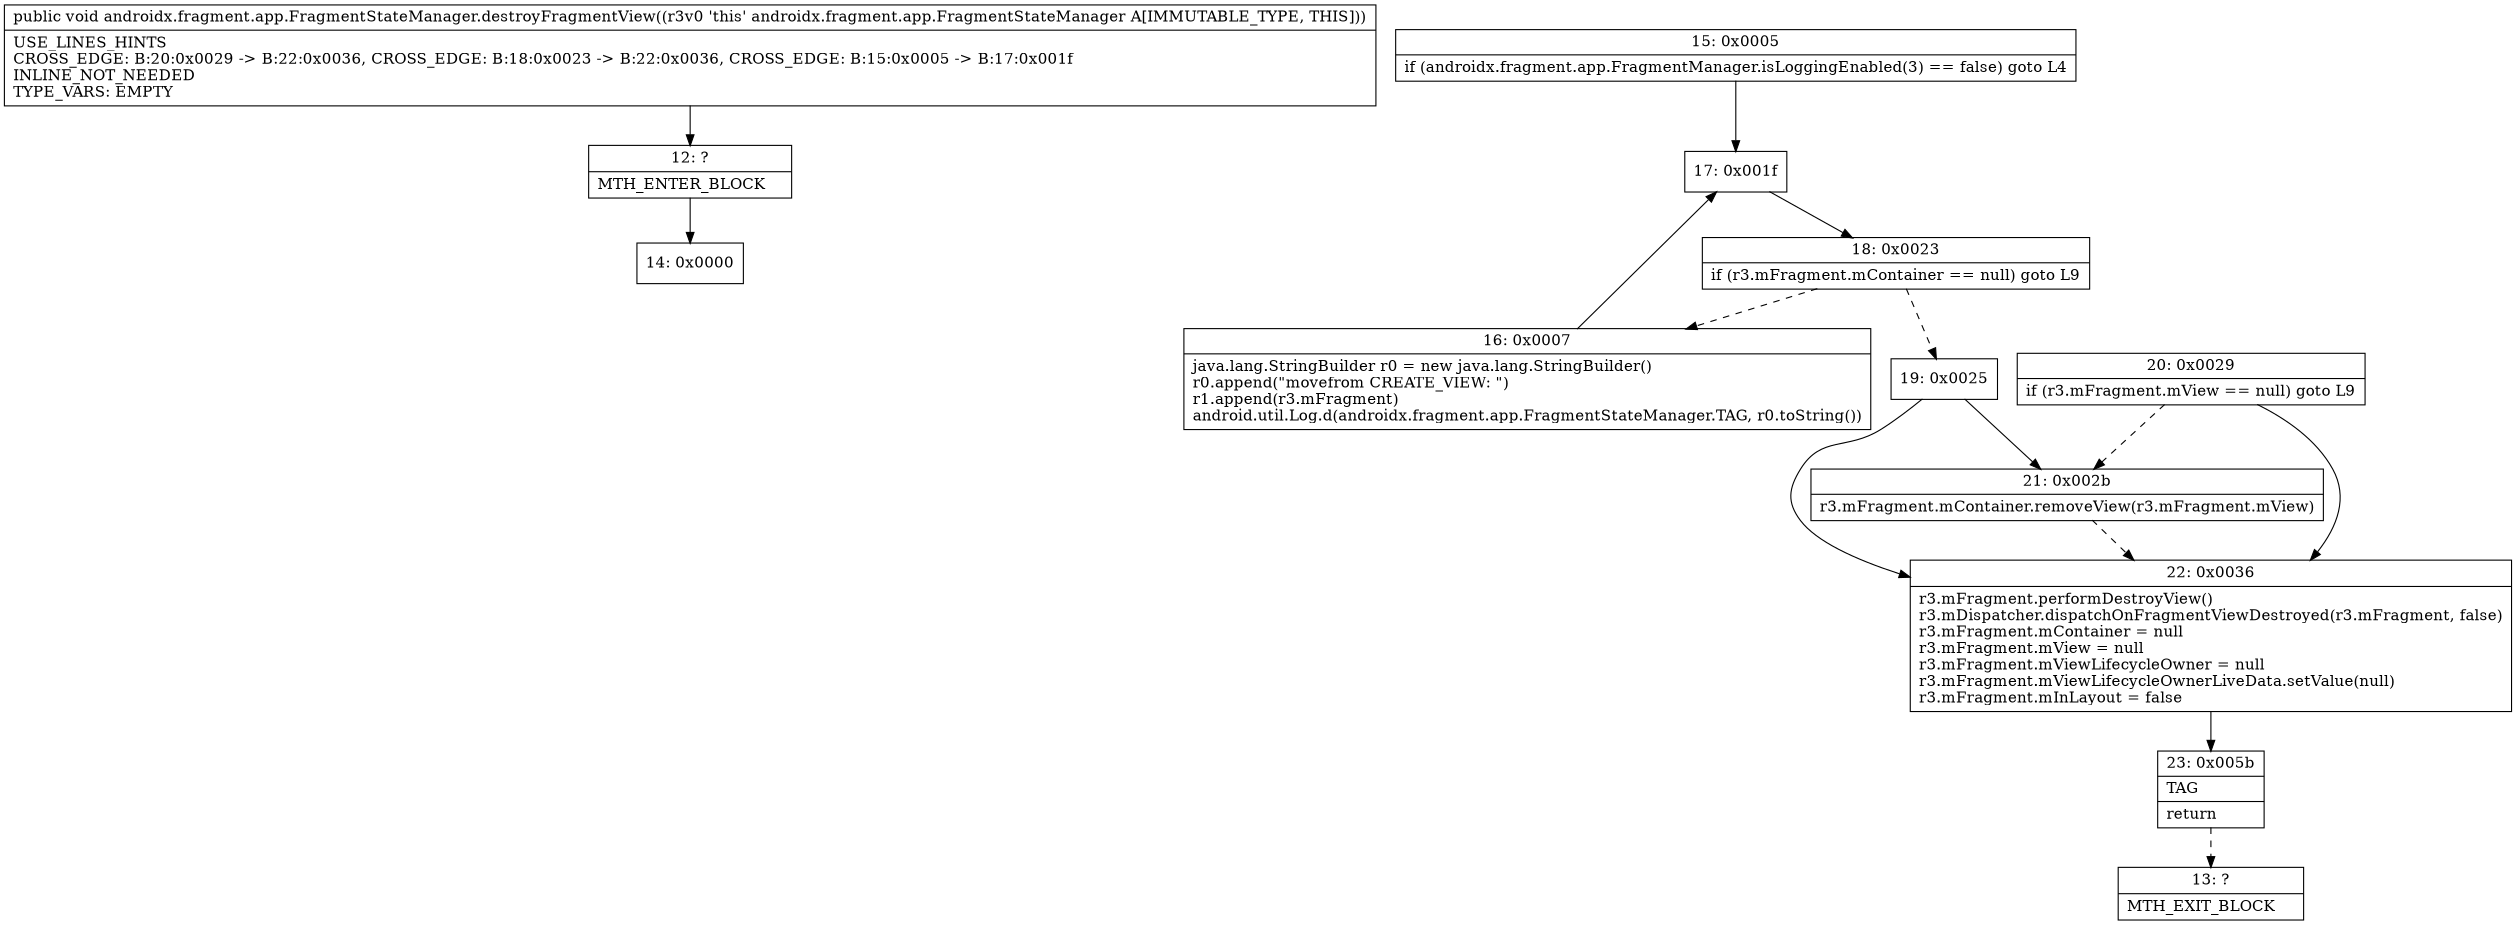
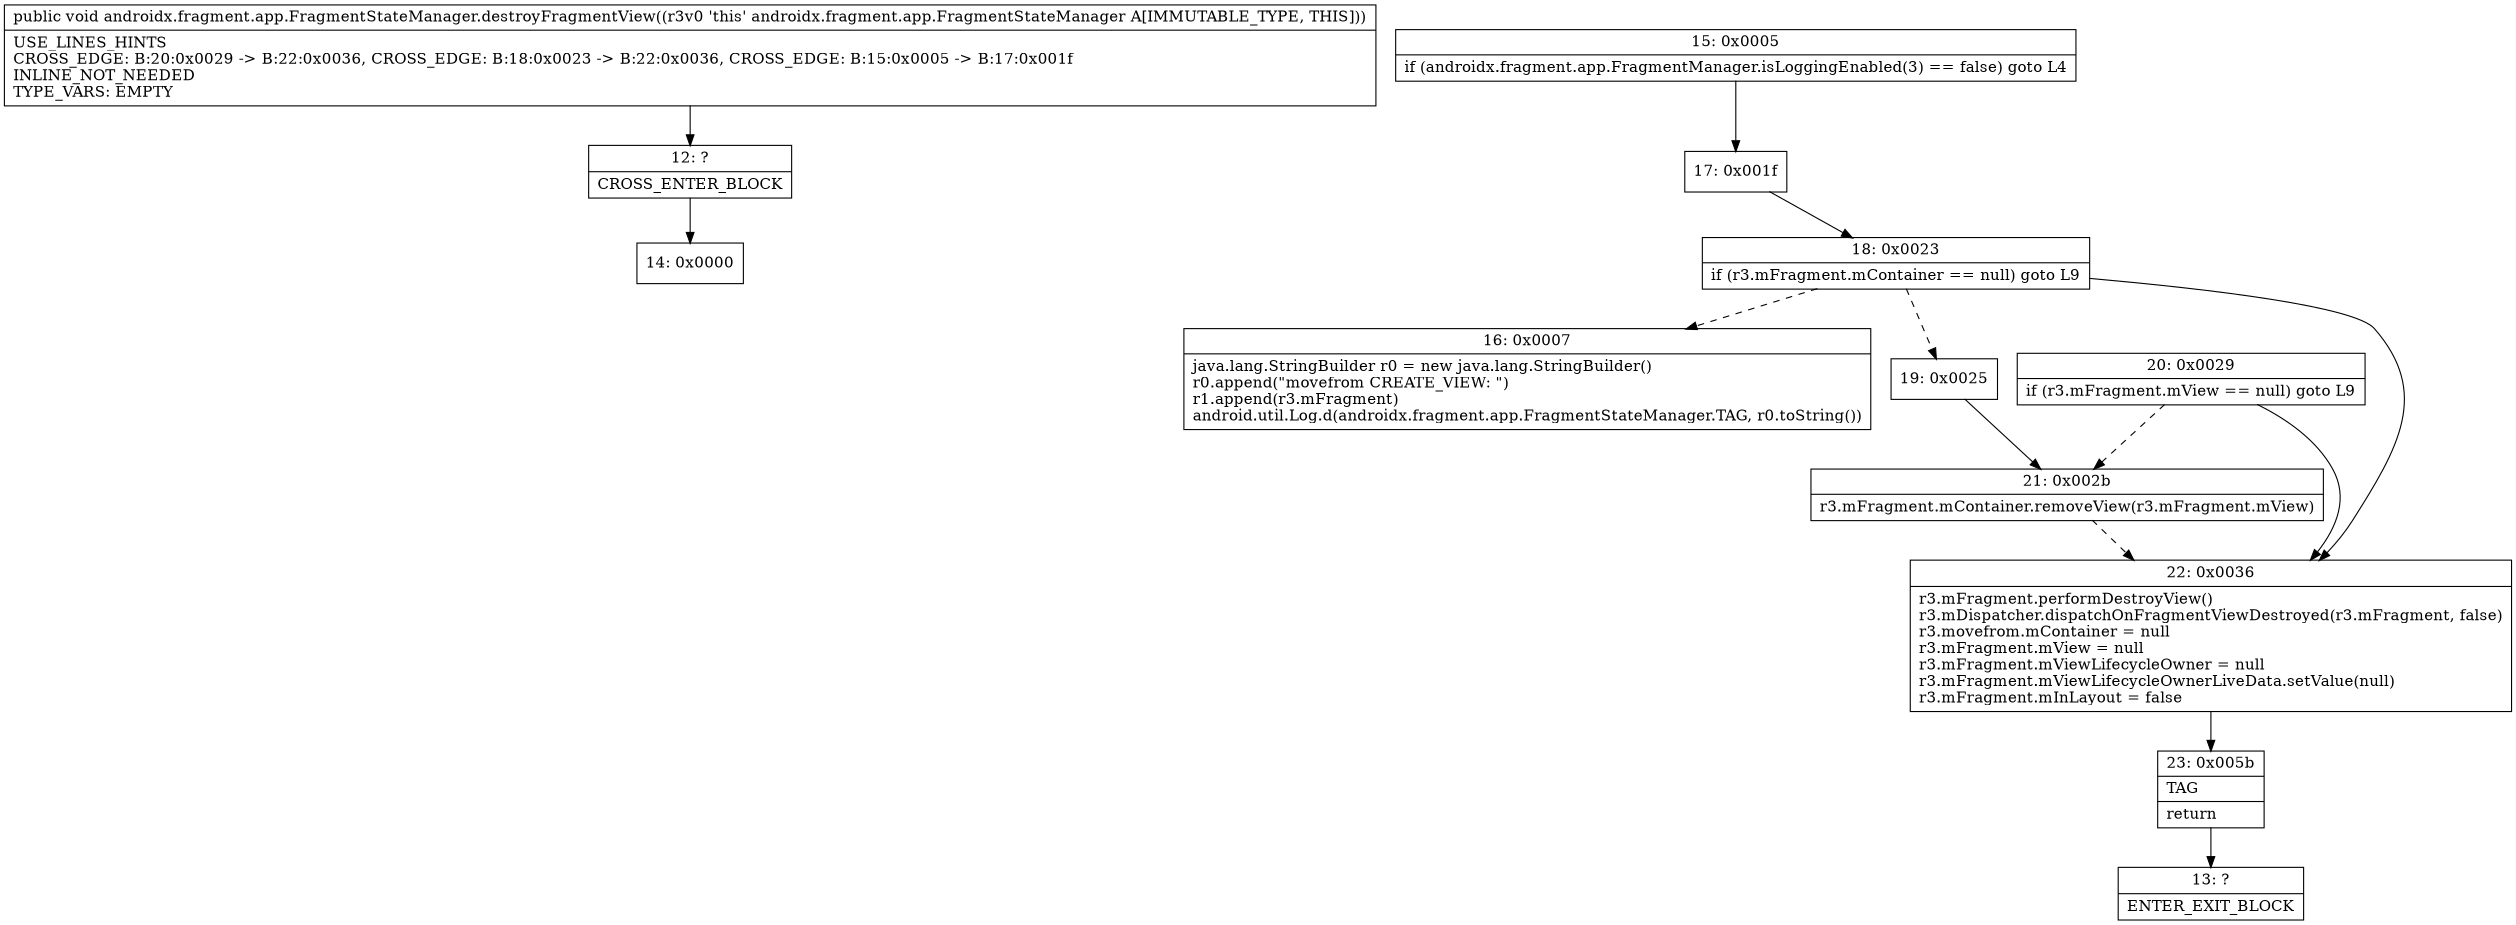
(682, 184) -> (690, 184)
(1643, 264) -> none
(1794, 481) -> (2358, 319)
(2051, 632) -> (2045, 632)
(2211, 842) -> (2211, 842)
(2202, 906) -> (2211, 906)
